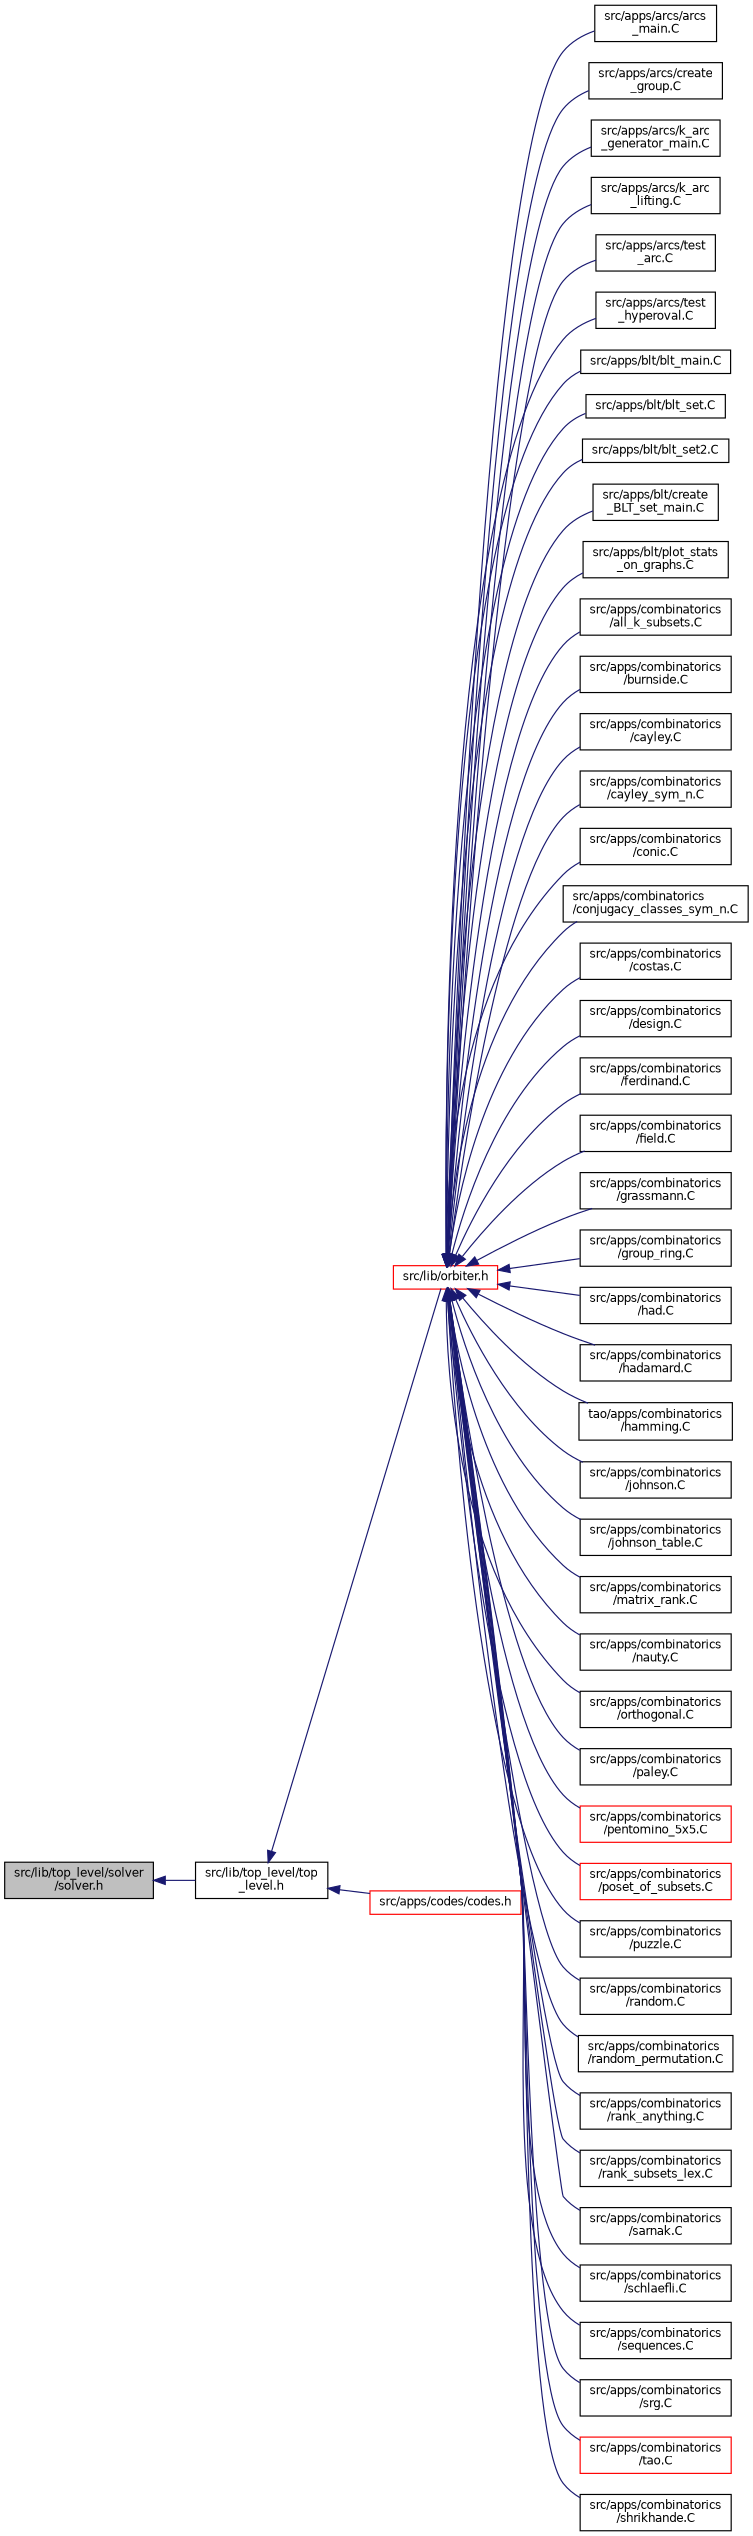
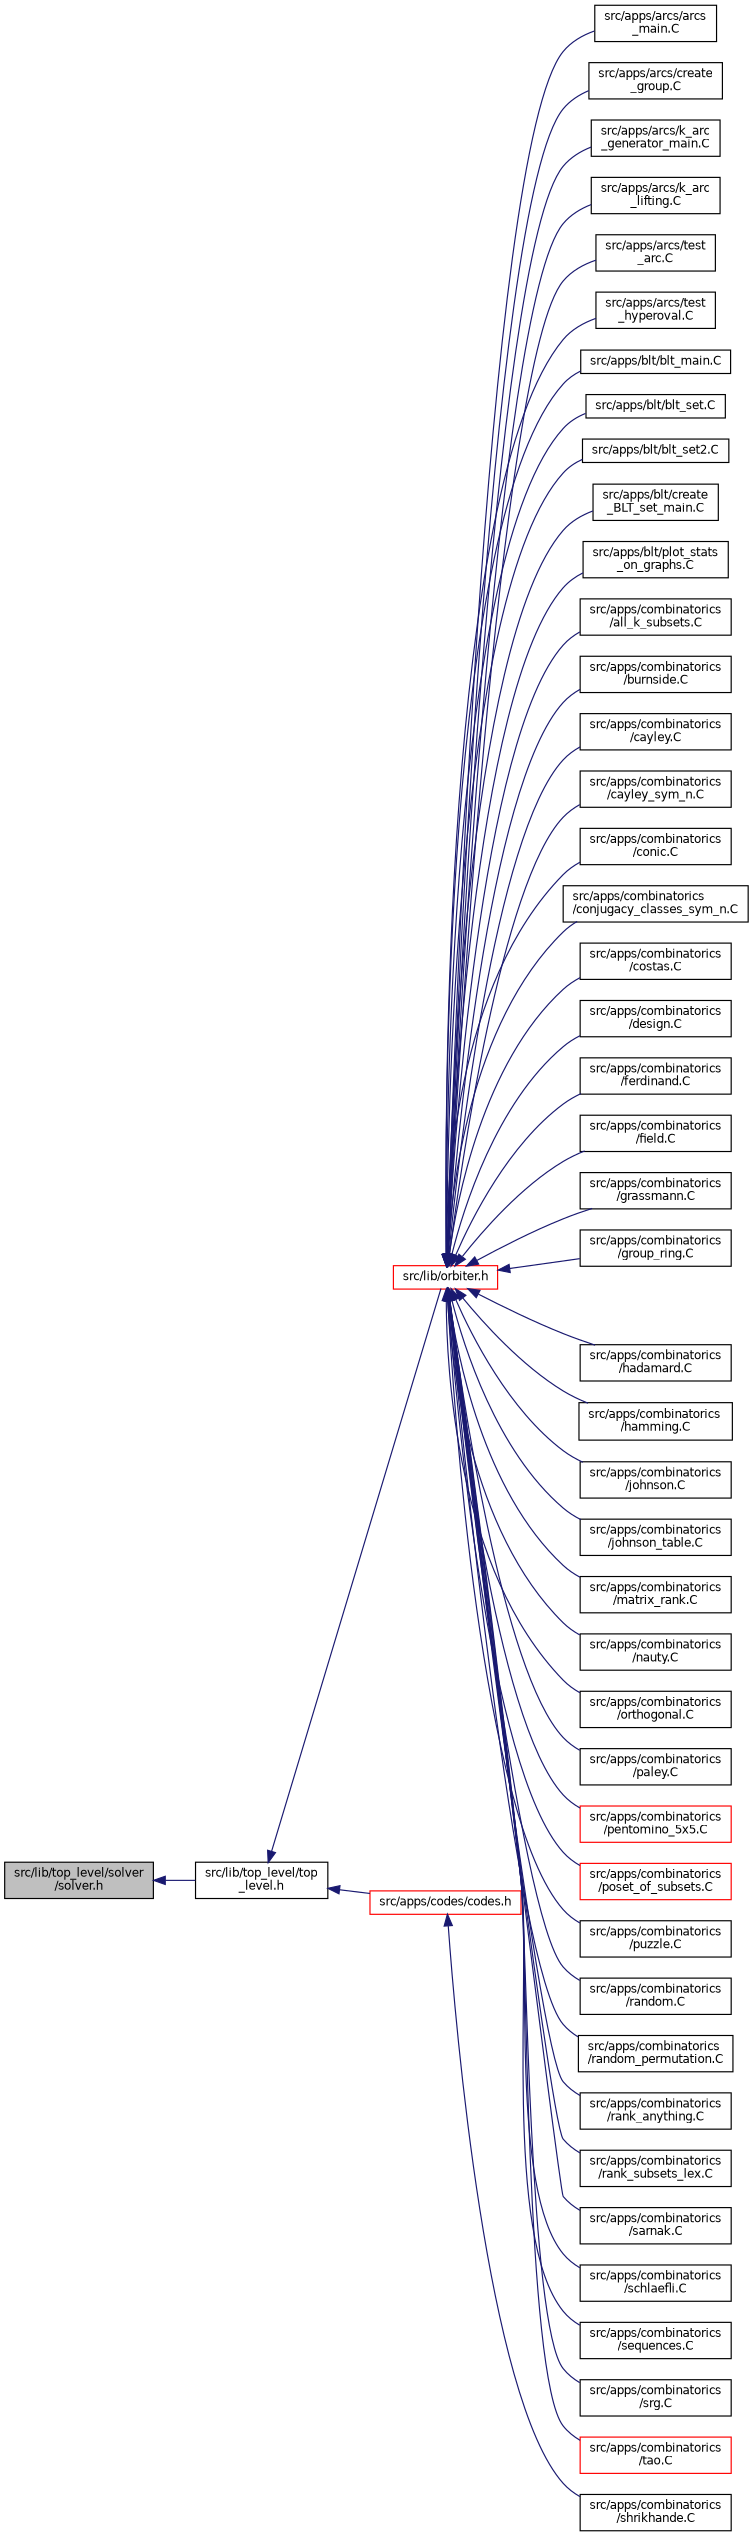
(656, 1305) -> none
(656, 1421) -> (656, 1421)
(522, 1903) -> (482, 2222)
